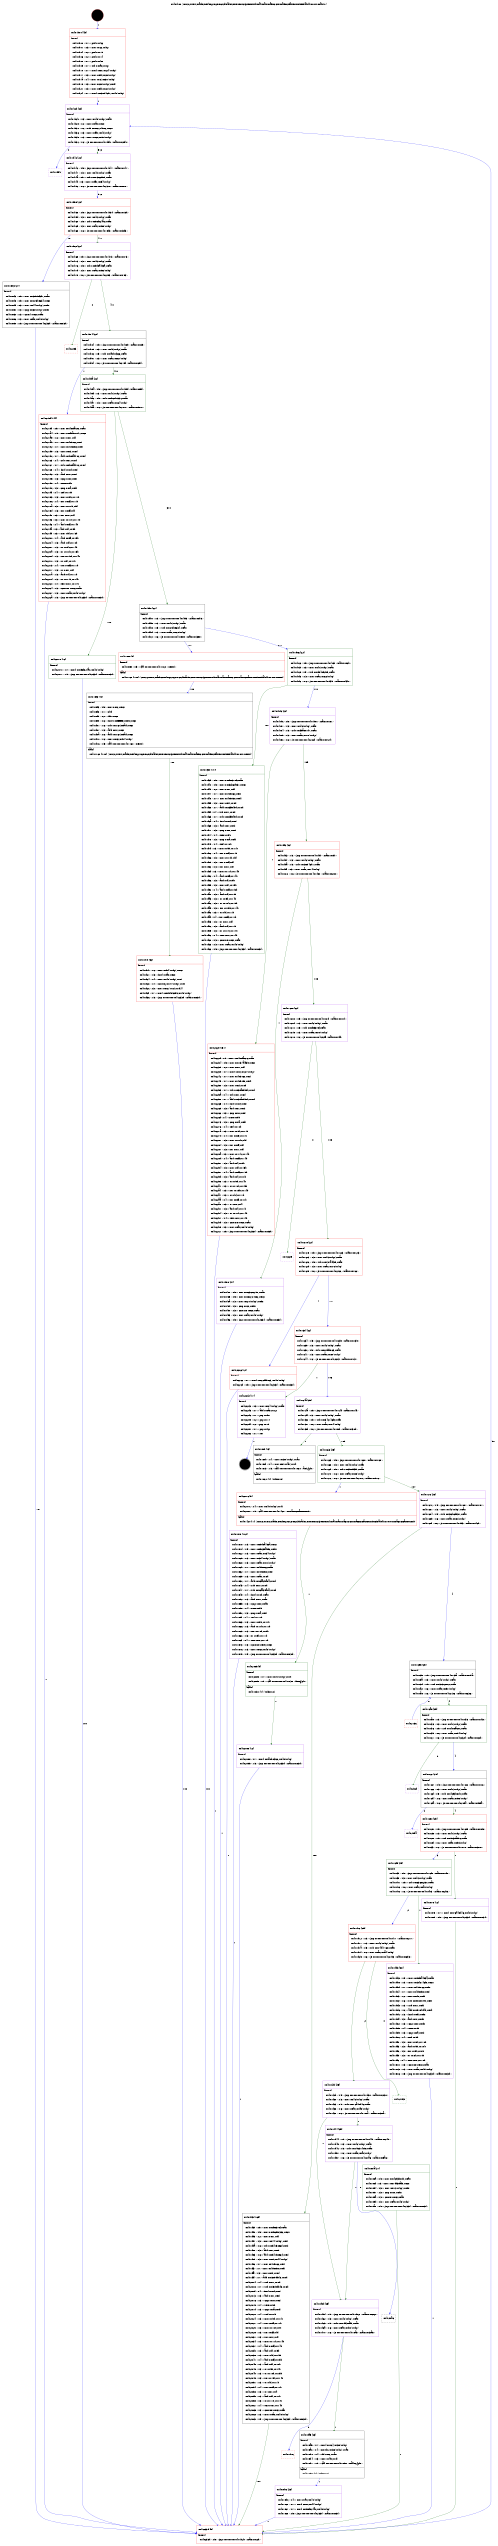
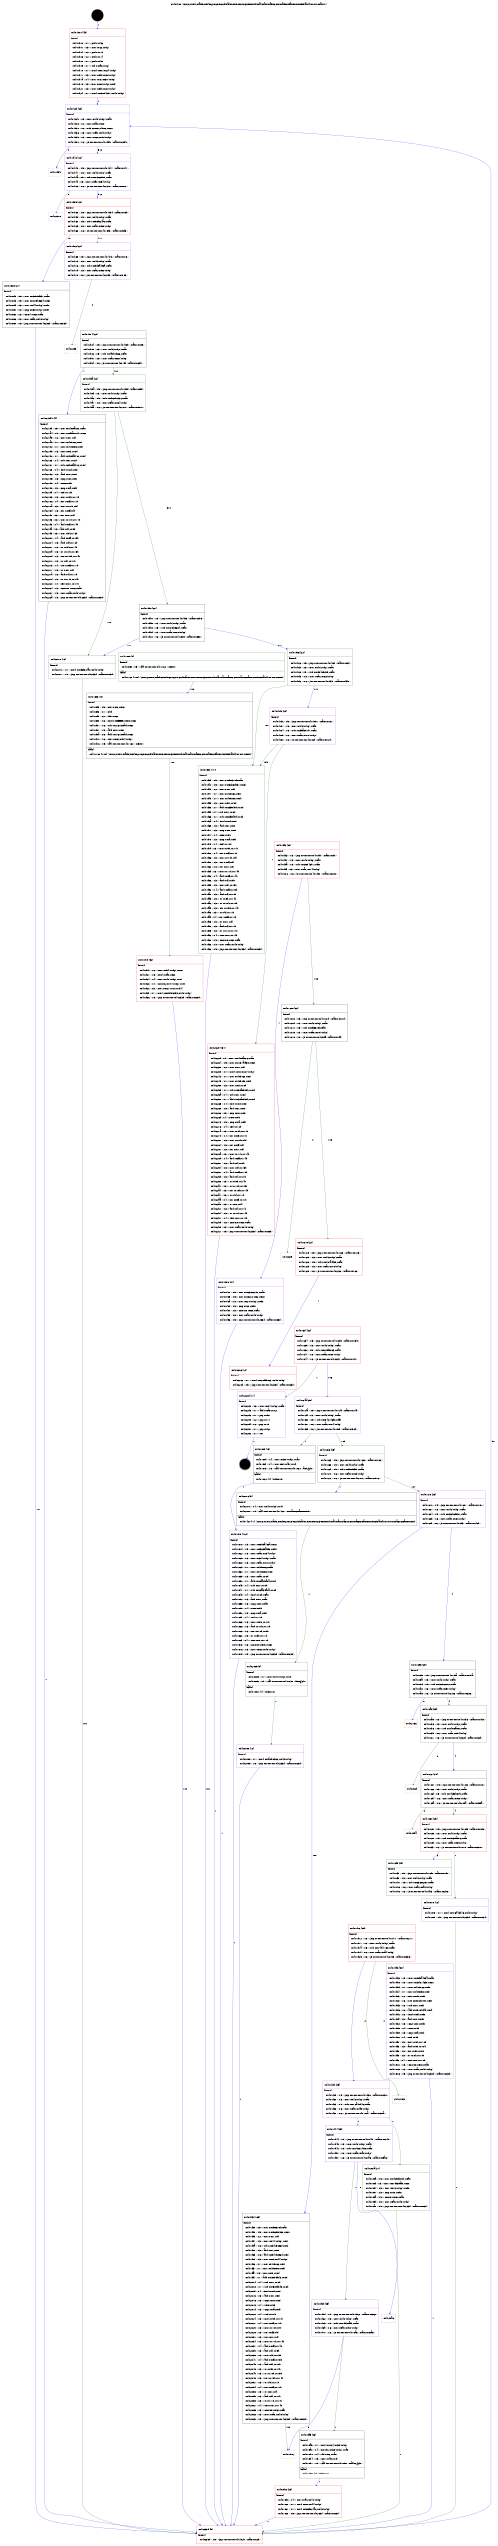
none -> (55, 217)
(105, 304) -> none
(72, 508) -> (72, 508)
(188, 646) -> (122, 646)
(202, 667) -> (202, 667)
(305, 792) -> (269, 754)
(315, 1023) -> (315, 1023)
(276, 1078) -> (276, 1078)
(328, 1300) -> none
none -> (232, 1500)
(327, 1509) -> (327, 1509)
(82, 1651) -> (82, 1651)
(418, 1706) -> (418, 1708)
(418, 1817) -> (418, 1817)
(312, 1848) -> (312, 1848)
(455, 1875) -> (455, 1875)
(401, 1909) -> none
(419, 1929) -> none
(226, 1955) -> none
(352, 2020) -> (352, 2020)
(322, 2208) -> (399, 2139)
(258, 2475) -> (286, 2436)
(308, 2502) -> (308, 2502)
